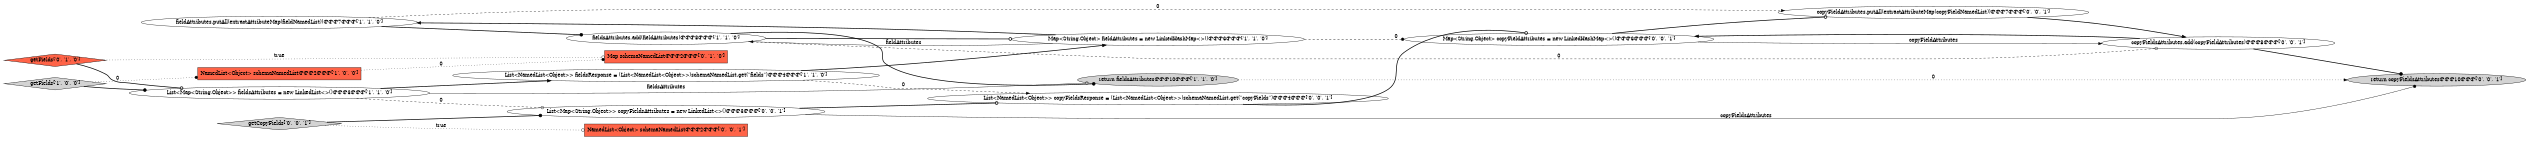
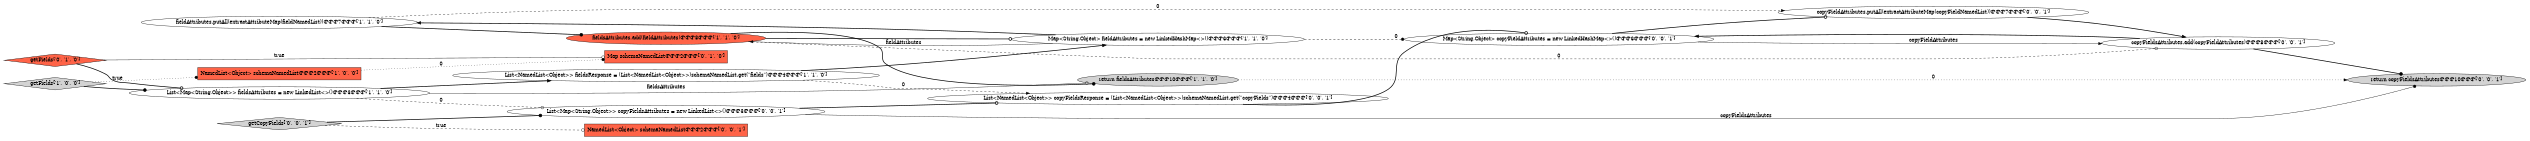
(666, 38) -> (666, 38)
(353, 59) -> (353, 59)
(118, 78) -> (118, 78)
(453, 129) -> (453, 129)
